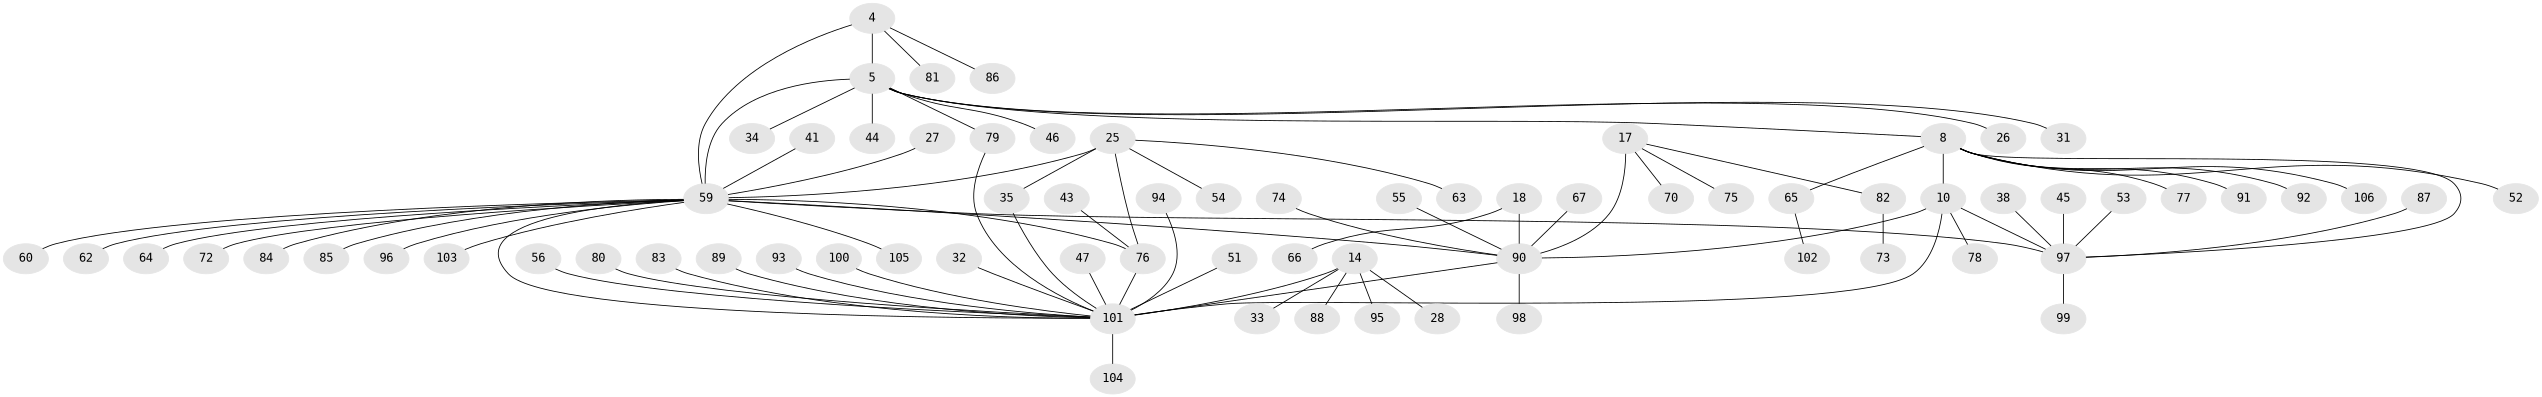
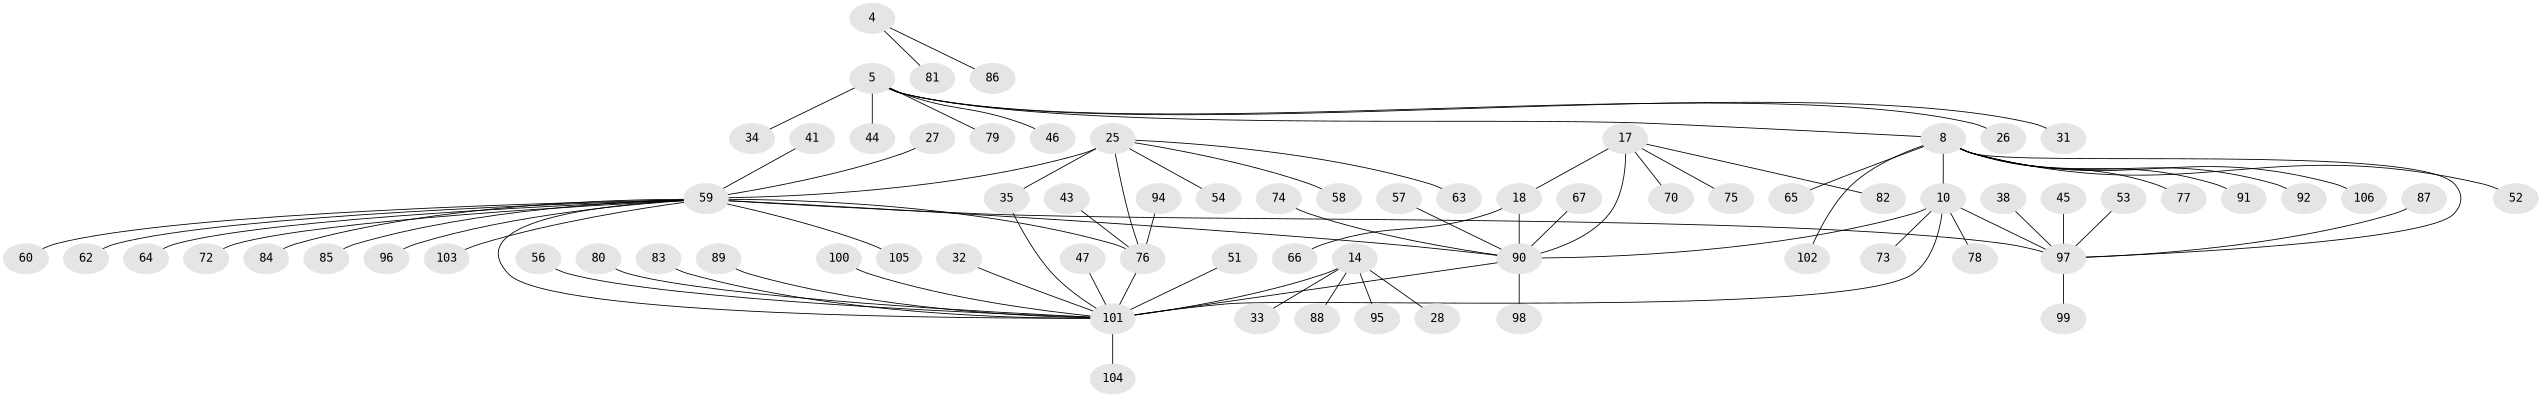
(872, 48) -> none
(744, 79) -> none
(752, 101) -> none
none -> (1572, 169)
none -> (1339, 199)
(1399, 199) -> (1399, 199)
(1798, 223) -> (1856, 181)
(1883, 227) -> (1913, 229)
(1002, 253) -> none
(779, 259) -> none
(1174, 271) -> (1150, 231)
